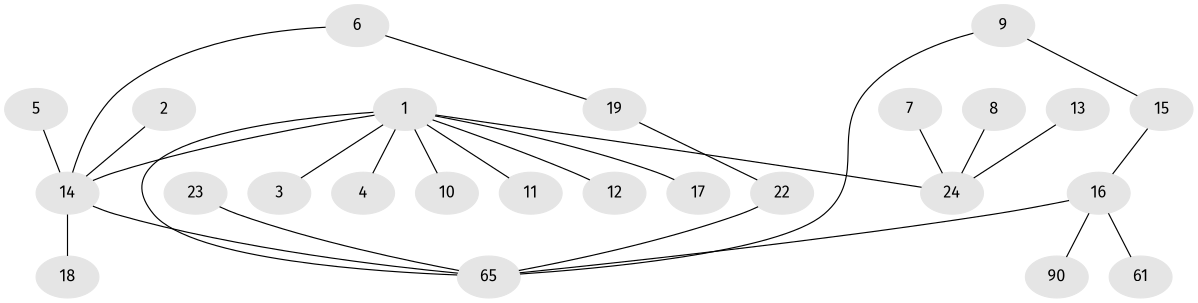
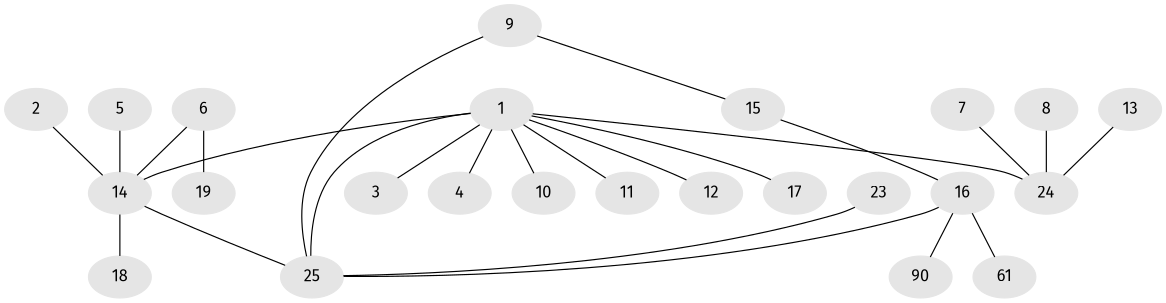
(782, 193) -> none
(489, 277) -> (312, 277)
